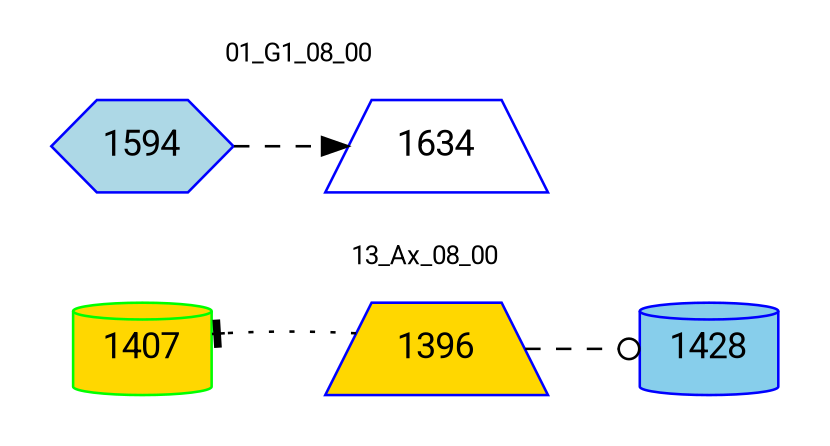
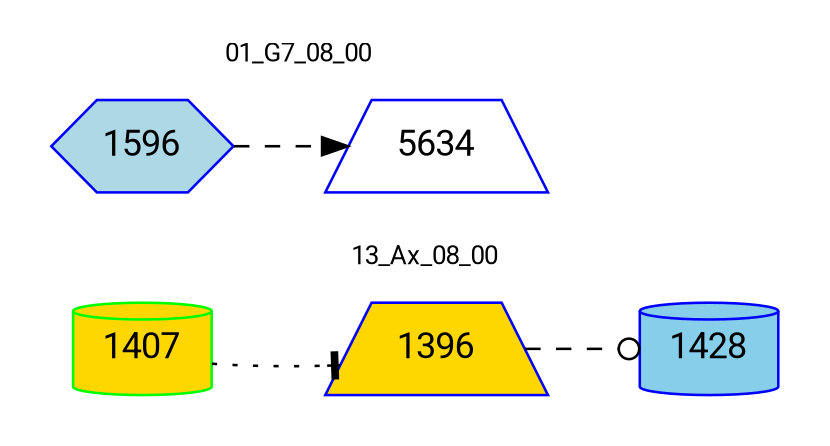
(299, 55) -> (299, 55)
(142, 146) -> (142, 146)
(437, 146) -> (437, 146)
(291, 332) -> (270, 366)
